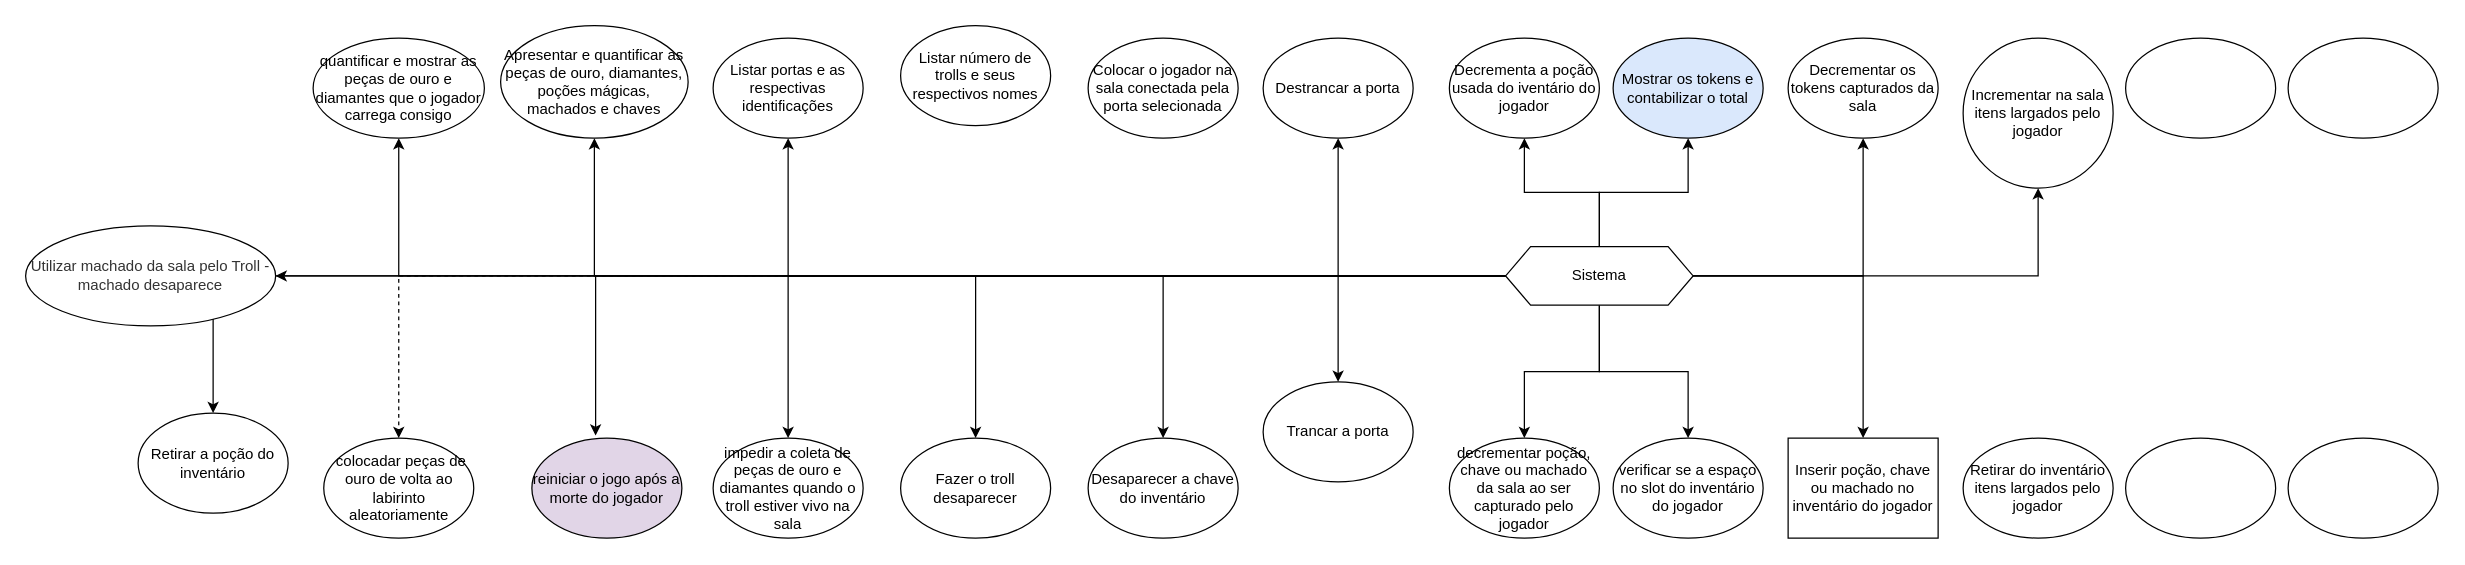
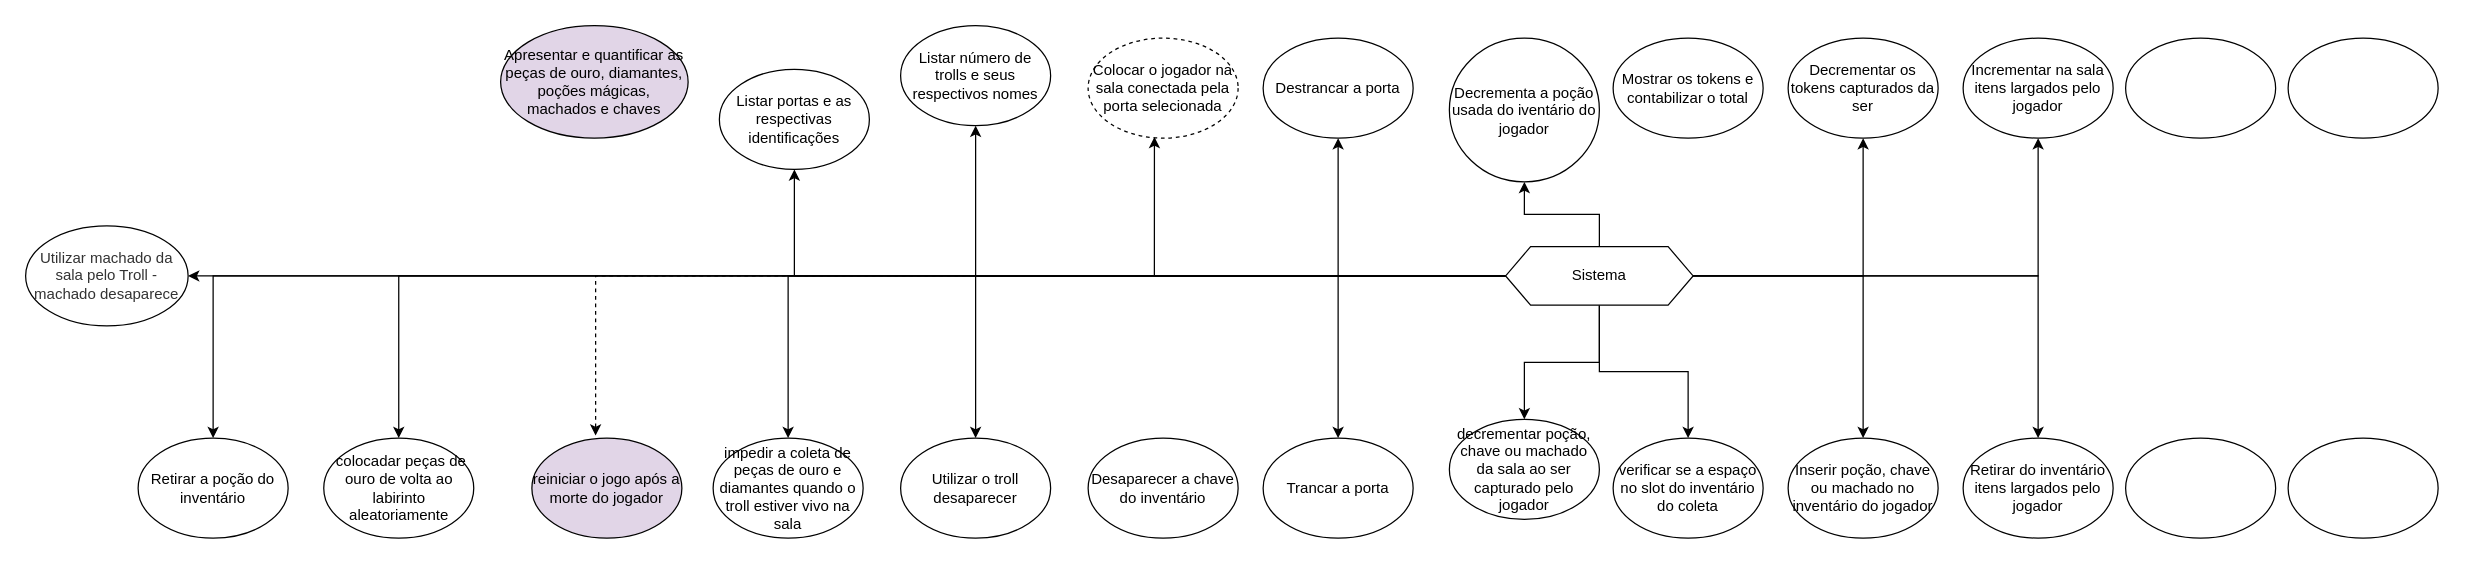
(594, 82) -> (594, 82)
(399, 88) -> none
(788, 88) -> (794, 119)
(1163, 88) -> (1163, 88)
(1524, 88) -> (1524, 110)
(1688, 88) -> (1688, 88)
(1863, 88) -> (1863, 88)
(2038, 113) -> (2038, 88)
(1668, 192) -> none
none -> (976, 203)
none -> (1154, 208)
(399, 209) -> none
(594, 209) -> none
(151, 276) -> (107, 276)
(596, 350) -> (596, 350)
(399, 353) -> (399, 353)
(1163, 353) -> none
none -> (2038, 354)
(1338, 432) -> (1338, 488)
(213, 463) -> (213, 488)
(976, 488) -> (976, 488)
(1524, 488) -> (1524, 469)
(1688, 488) -> (1688, 488)
(1863, 488) -> (1863, 488)
